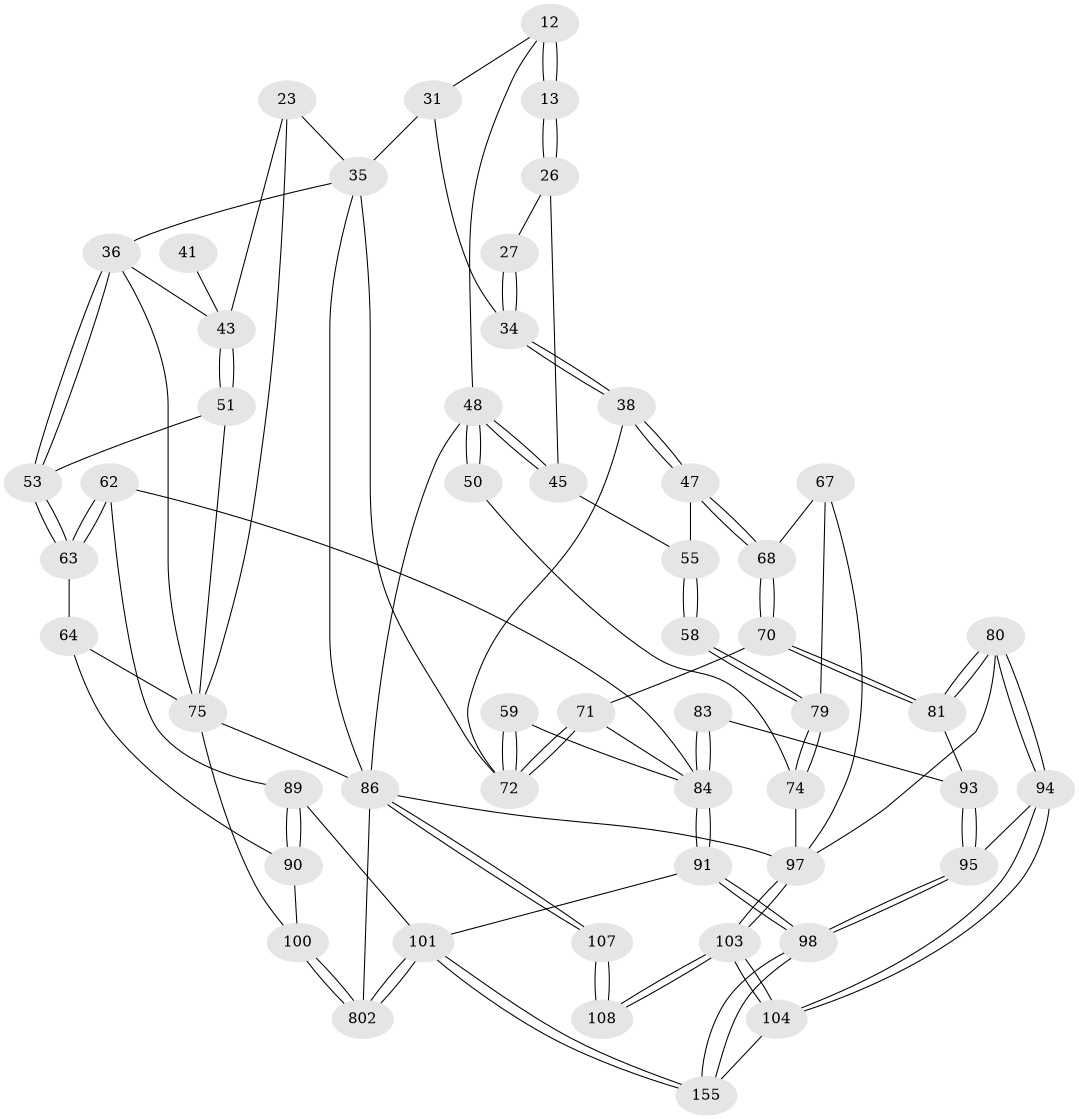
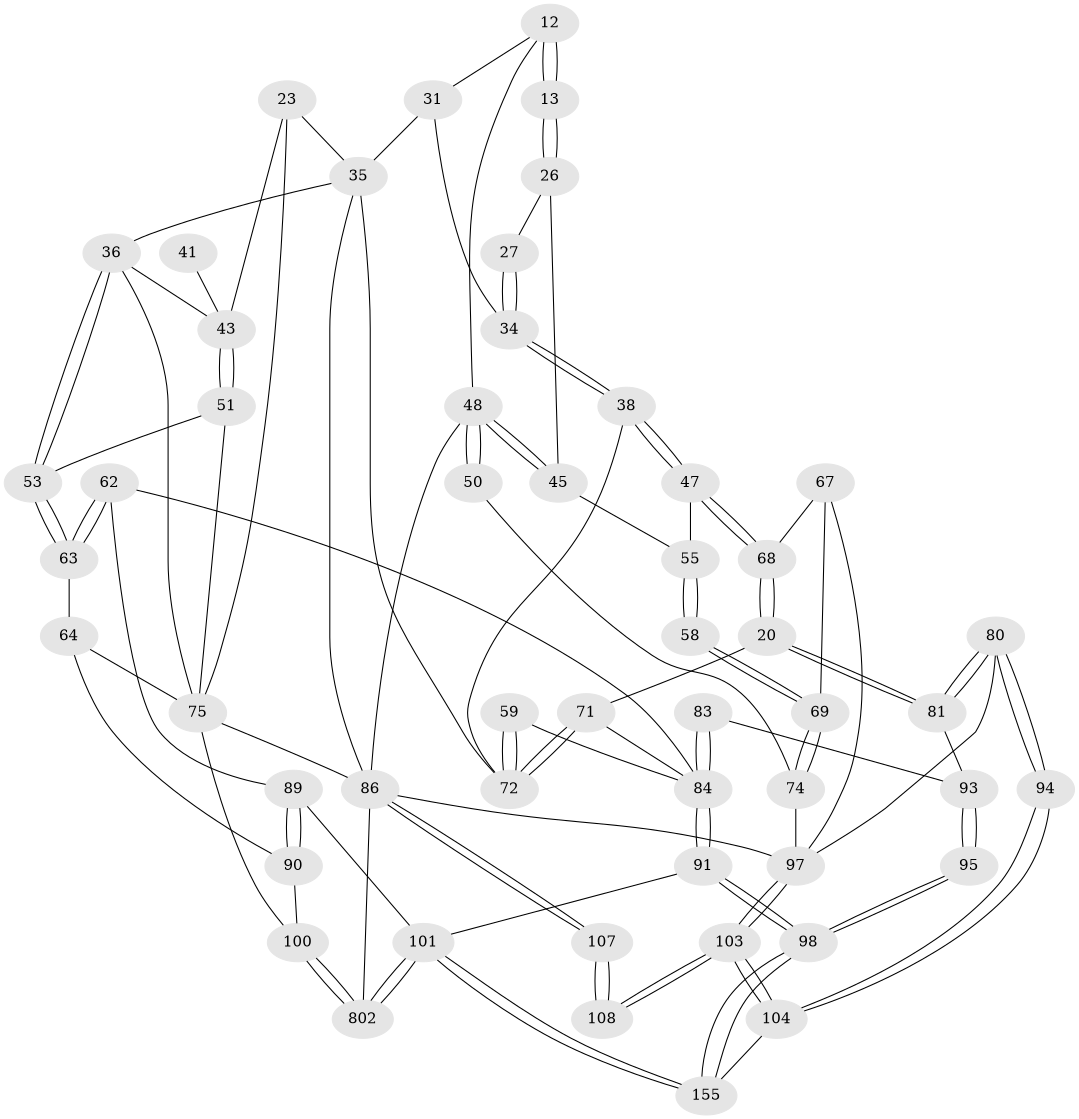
(767, 636) -> (767, 636)
(820, 713) -> (820, 713)
(1008, 828) -> none
